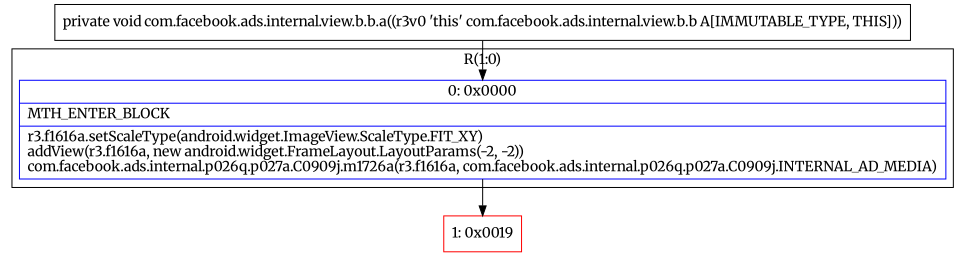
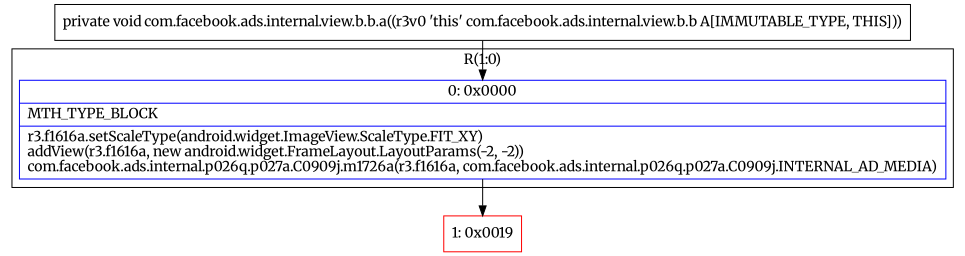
(99, 114) -> (93, 114)
